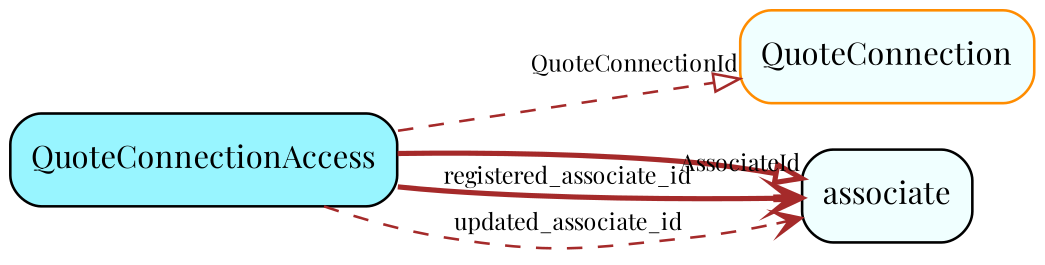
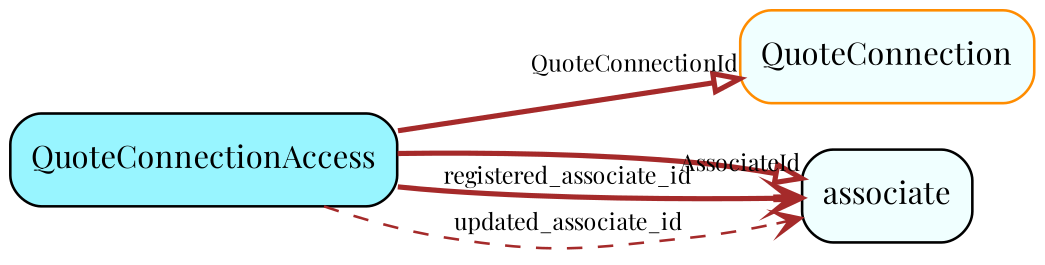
(556, 107) -> (556, 107)
